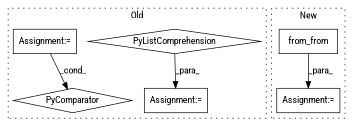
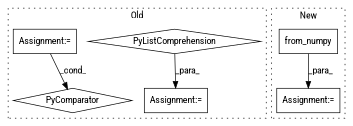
(308, 41) -> (308, 41)
